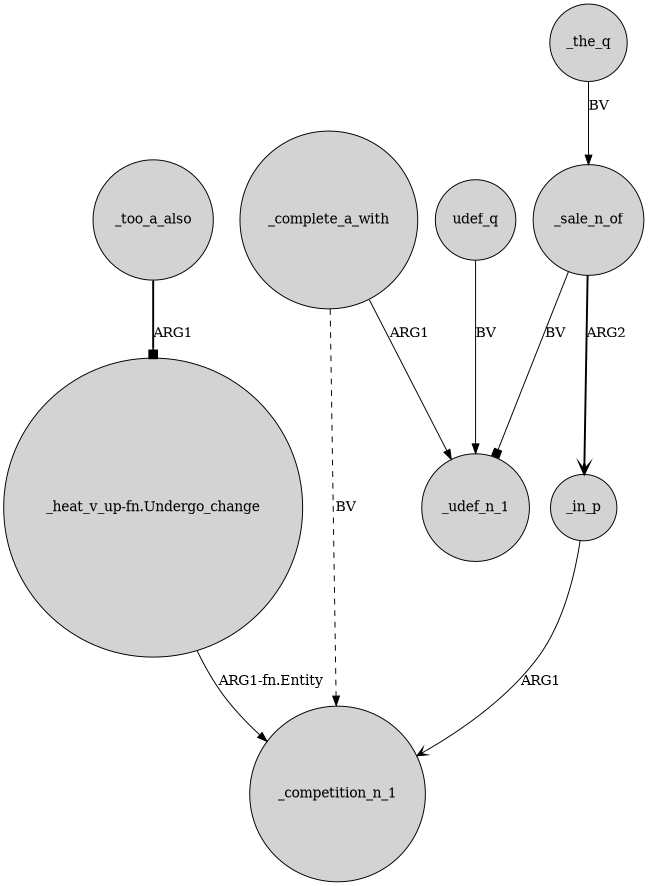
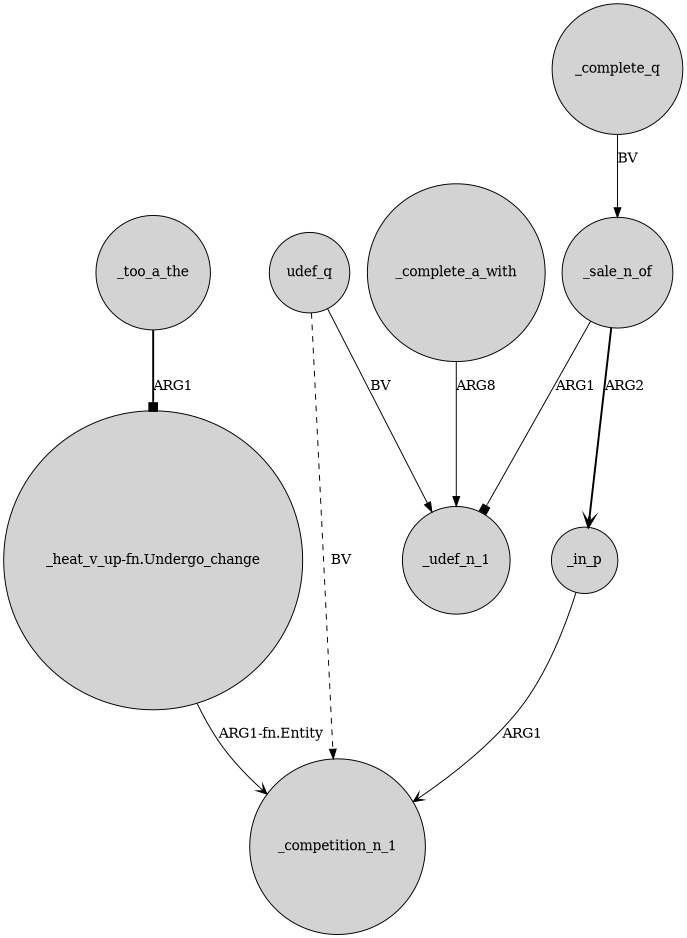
(589, 43) -> (617, 69)
(153, 220) -> (153, 273)
(409, 334) -> (476, 386)
(555, 334) -> (575, 386)
(333, 502) -> (322, 531)
(224, 696) -> (224, 749)
